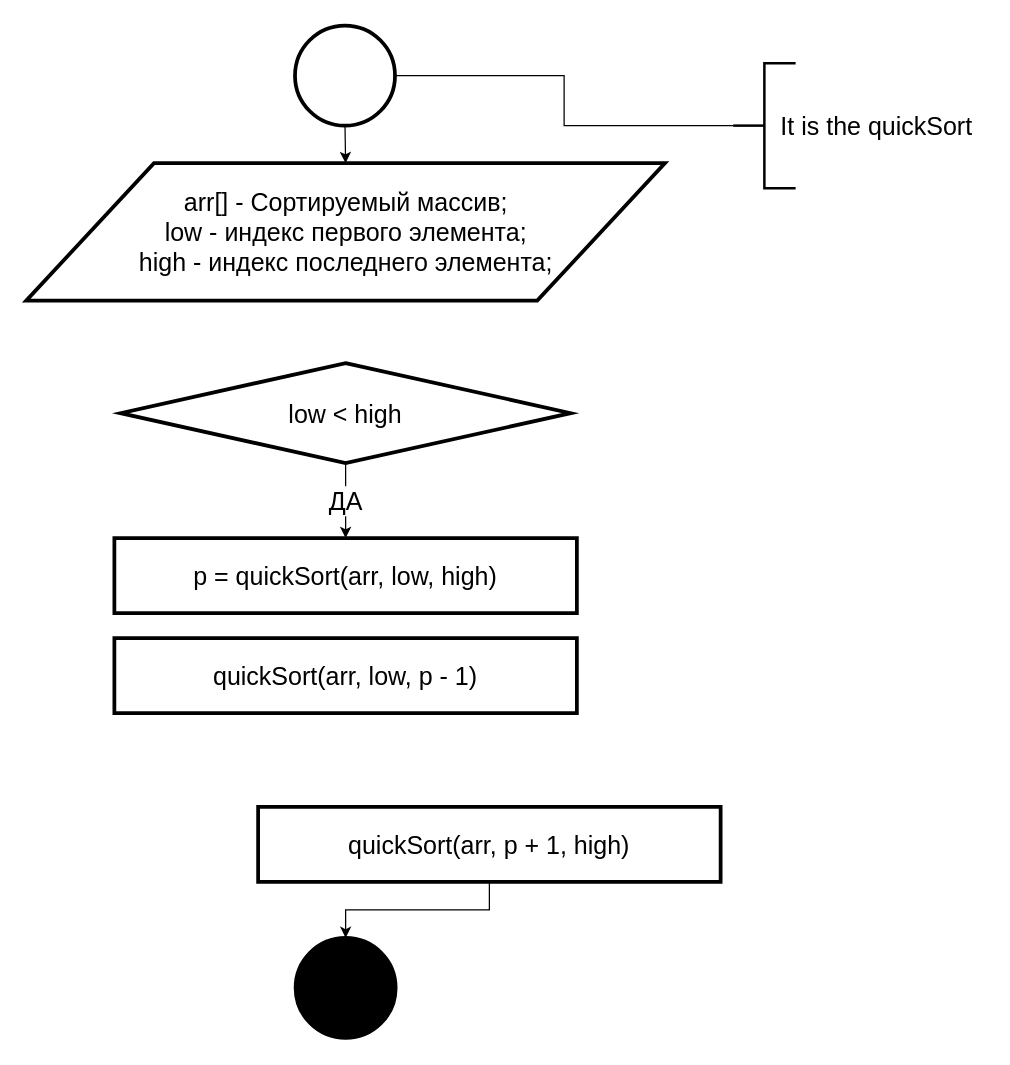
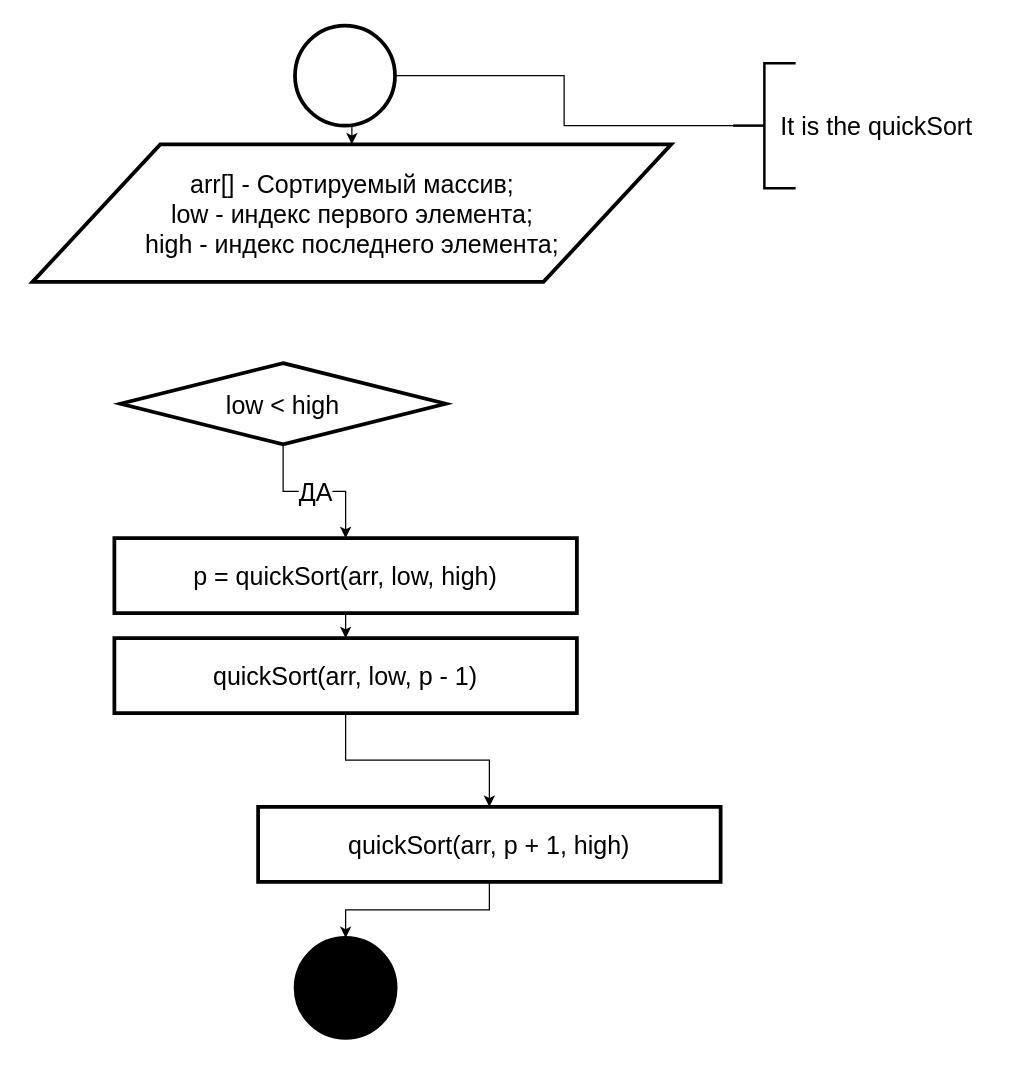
(346, 232) -> (352, 213)
(346, 413) -> (283, 404)
none -> (346, 630)
none -> (413, 760)
